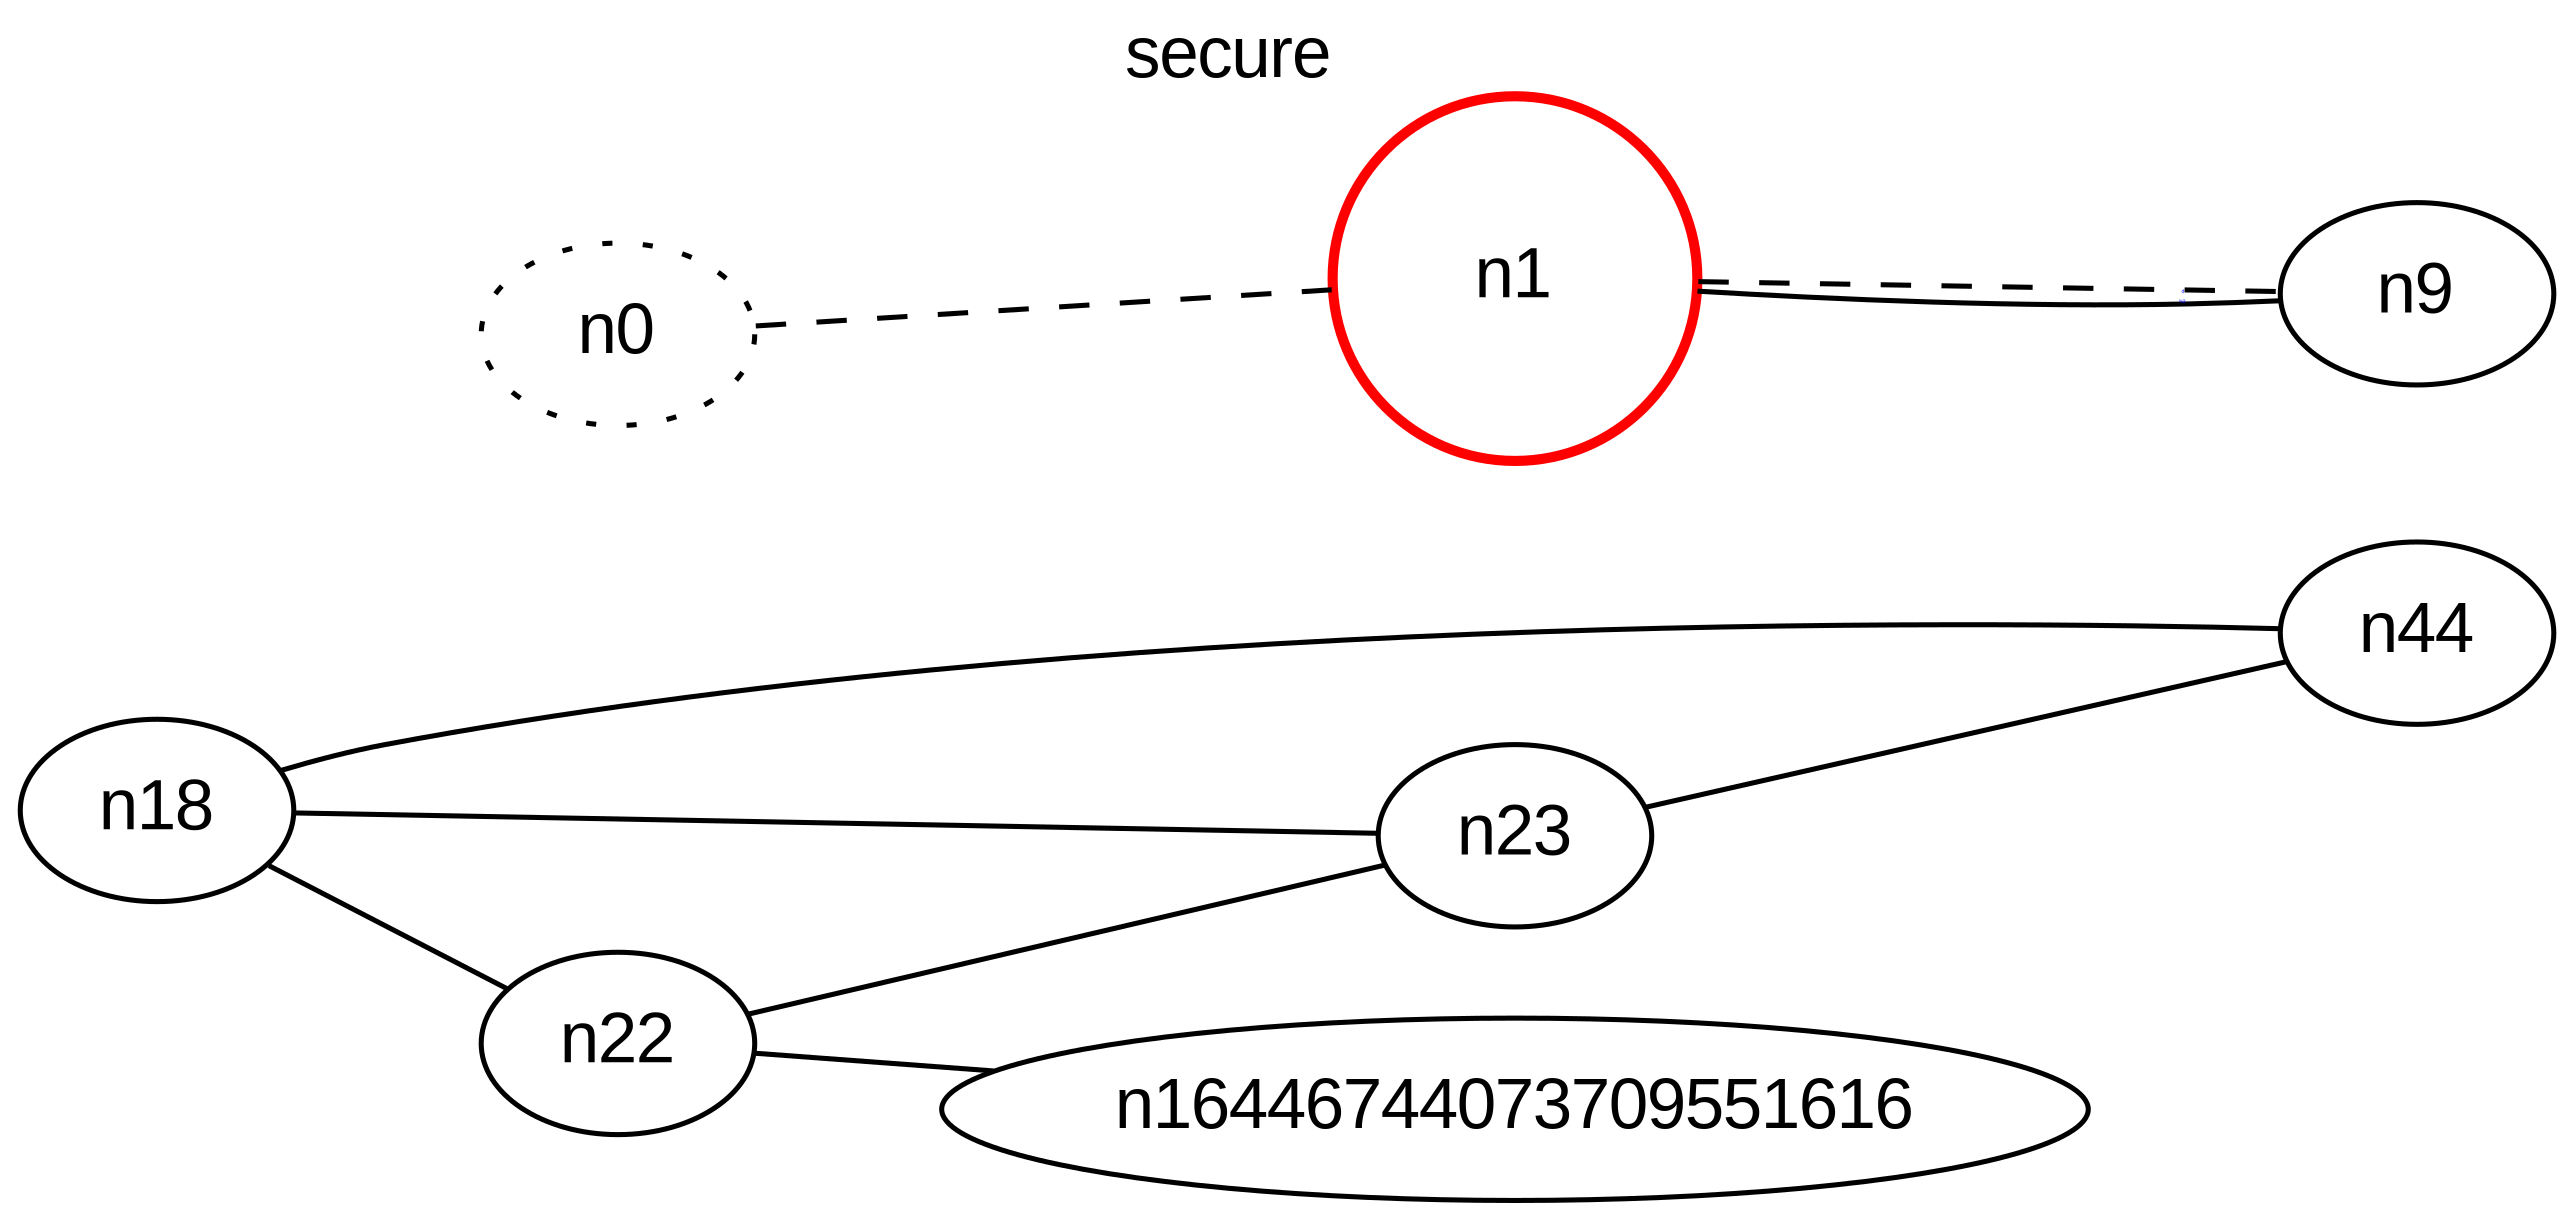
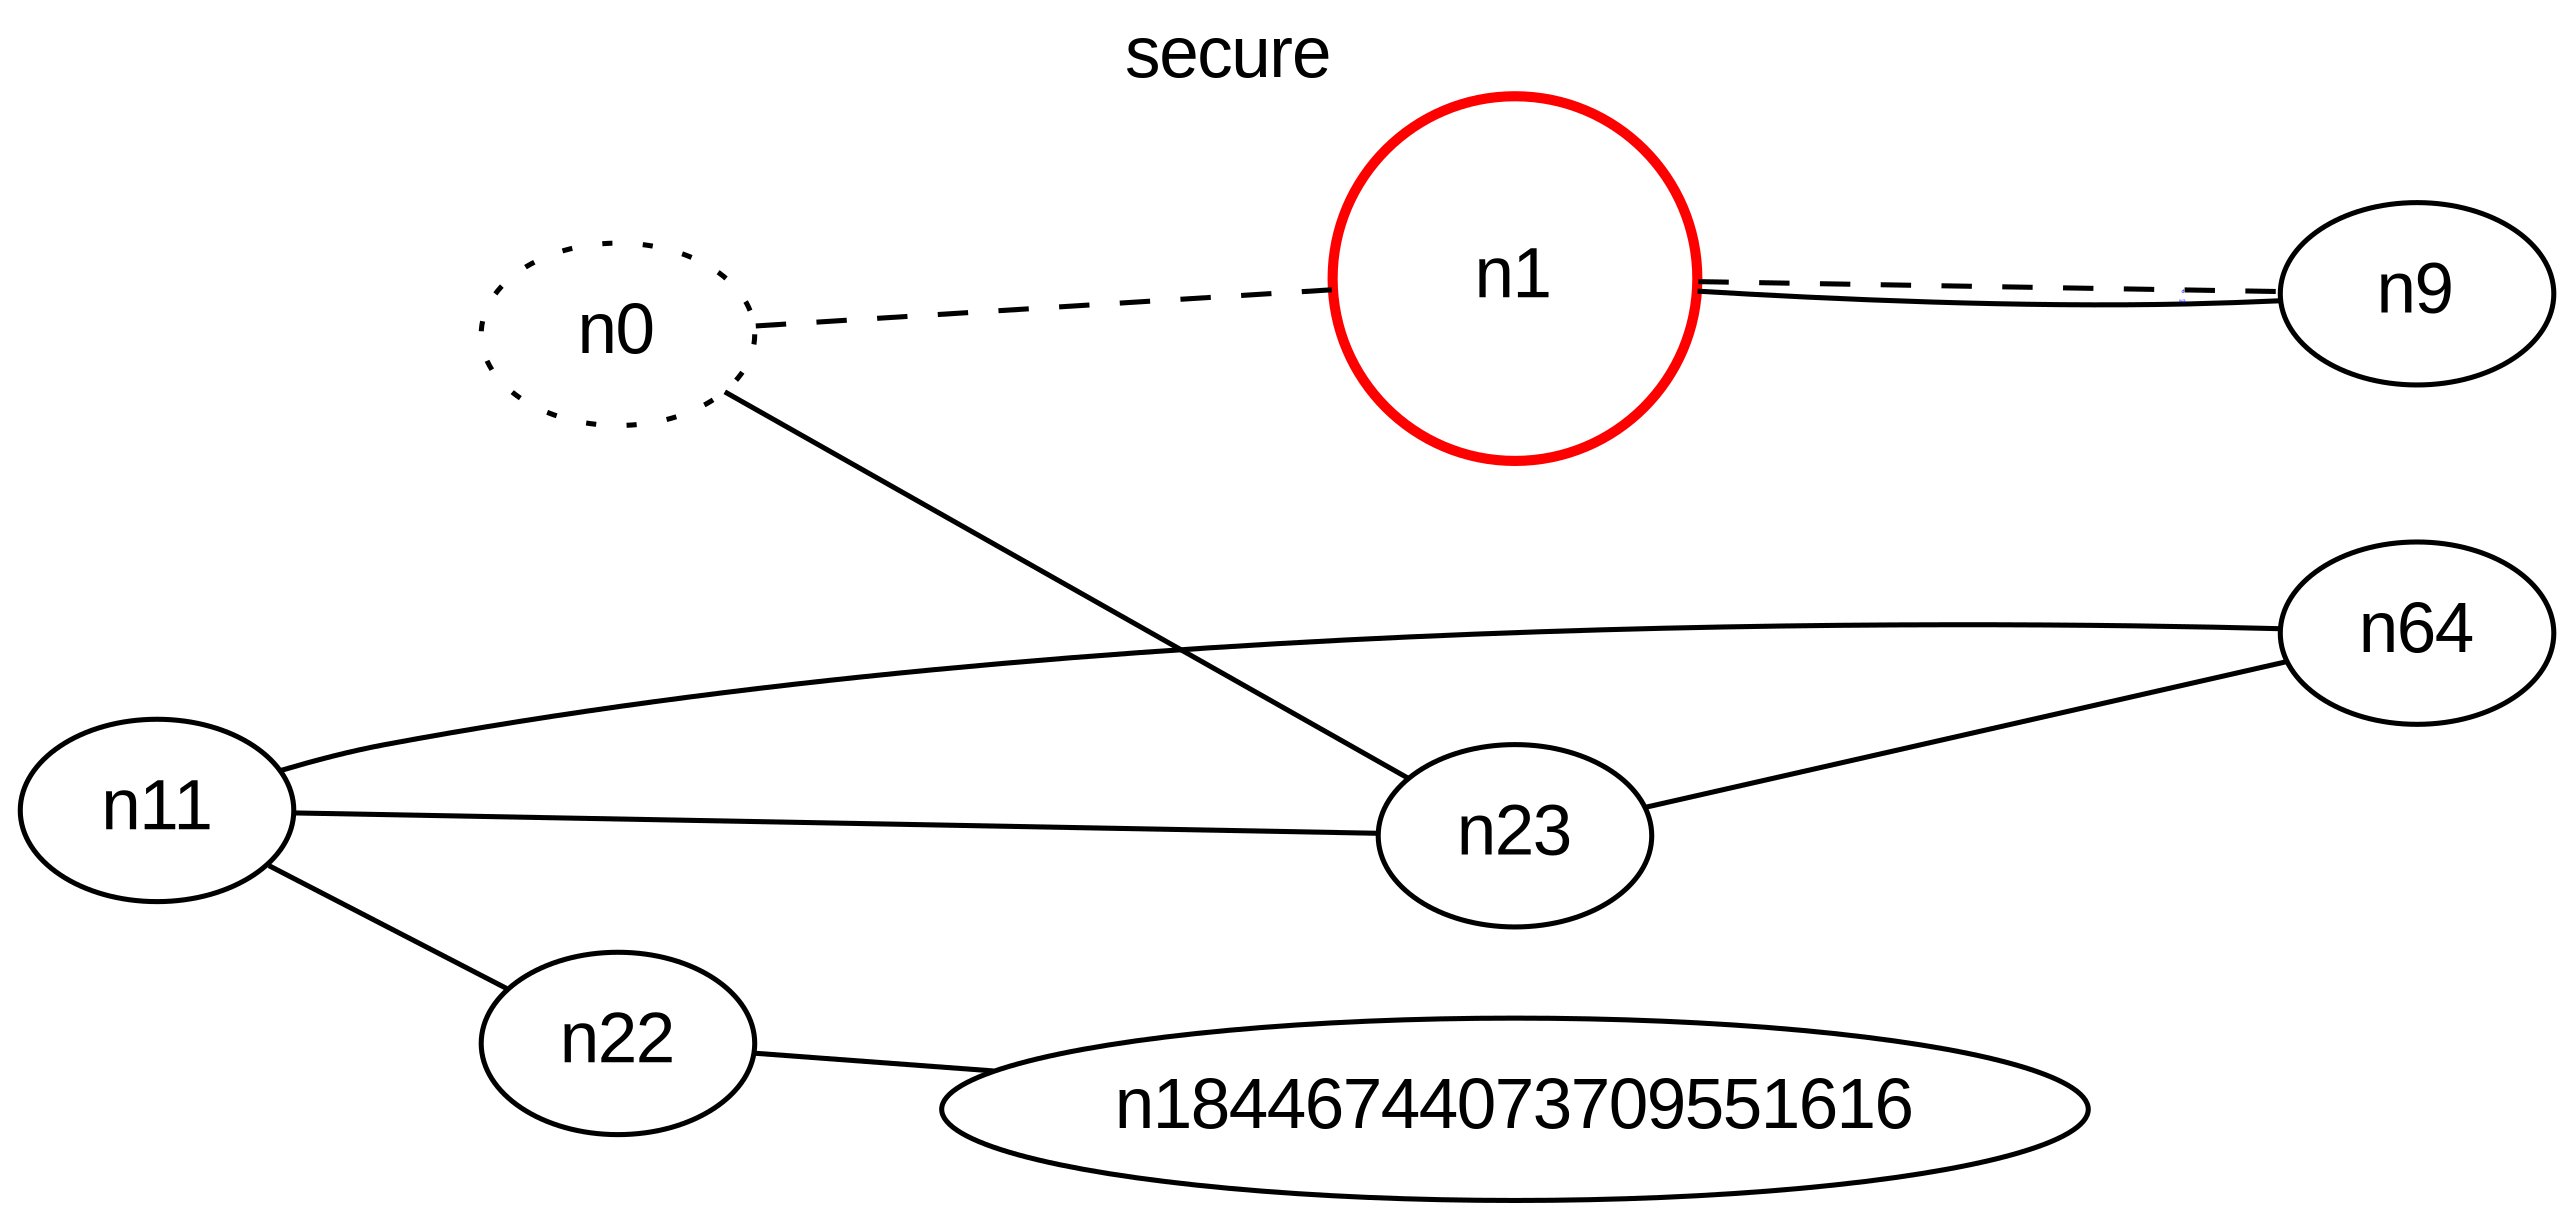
(2417, 633) -> (2417, 633)
(157, 810) -> (157, 810)
(1067, 940) -> (1066, 585)
(1515, 1109) -> (1515, 1109)
